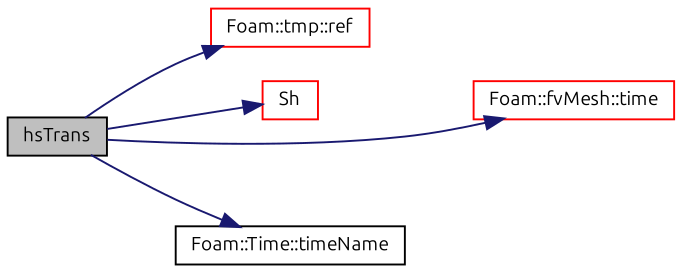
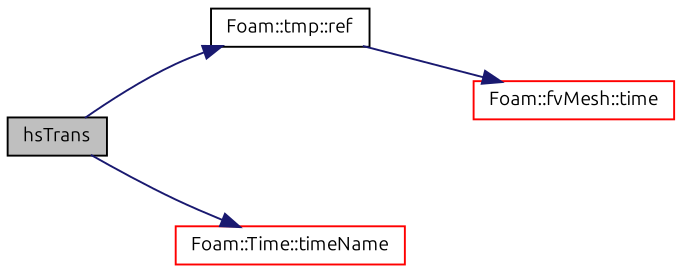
(290, 28) -> (290, 28)
(290, 100) -> none
(297, 143) -> (423, 62)
(290, 245) -> (290, 245)
